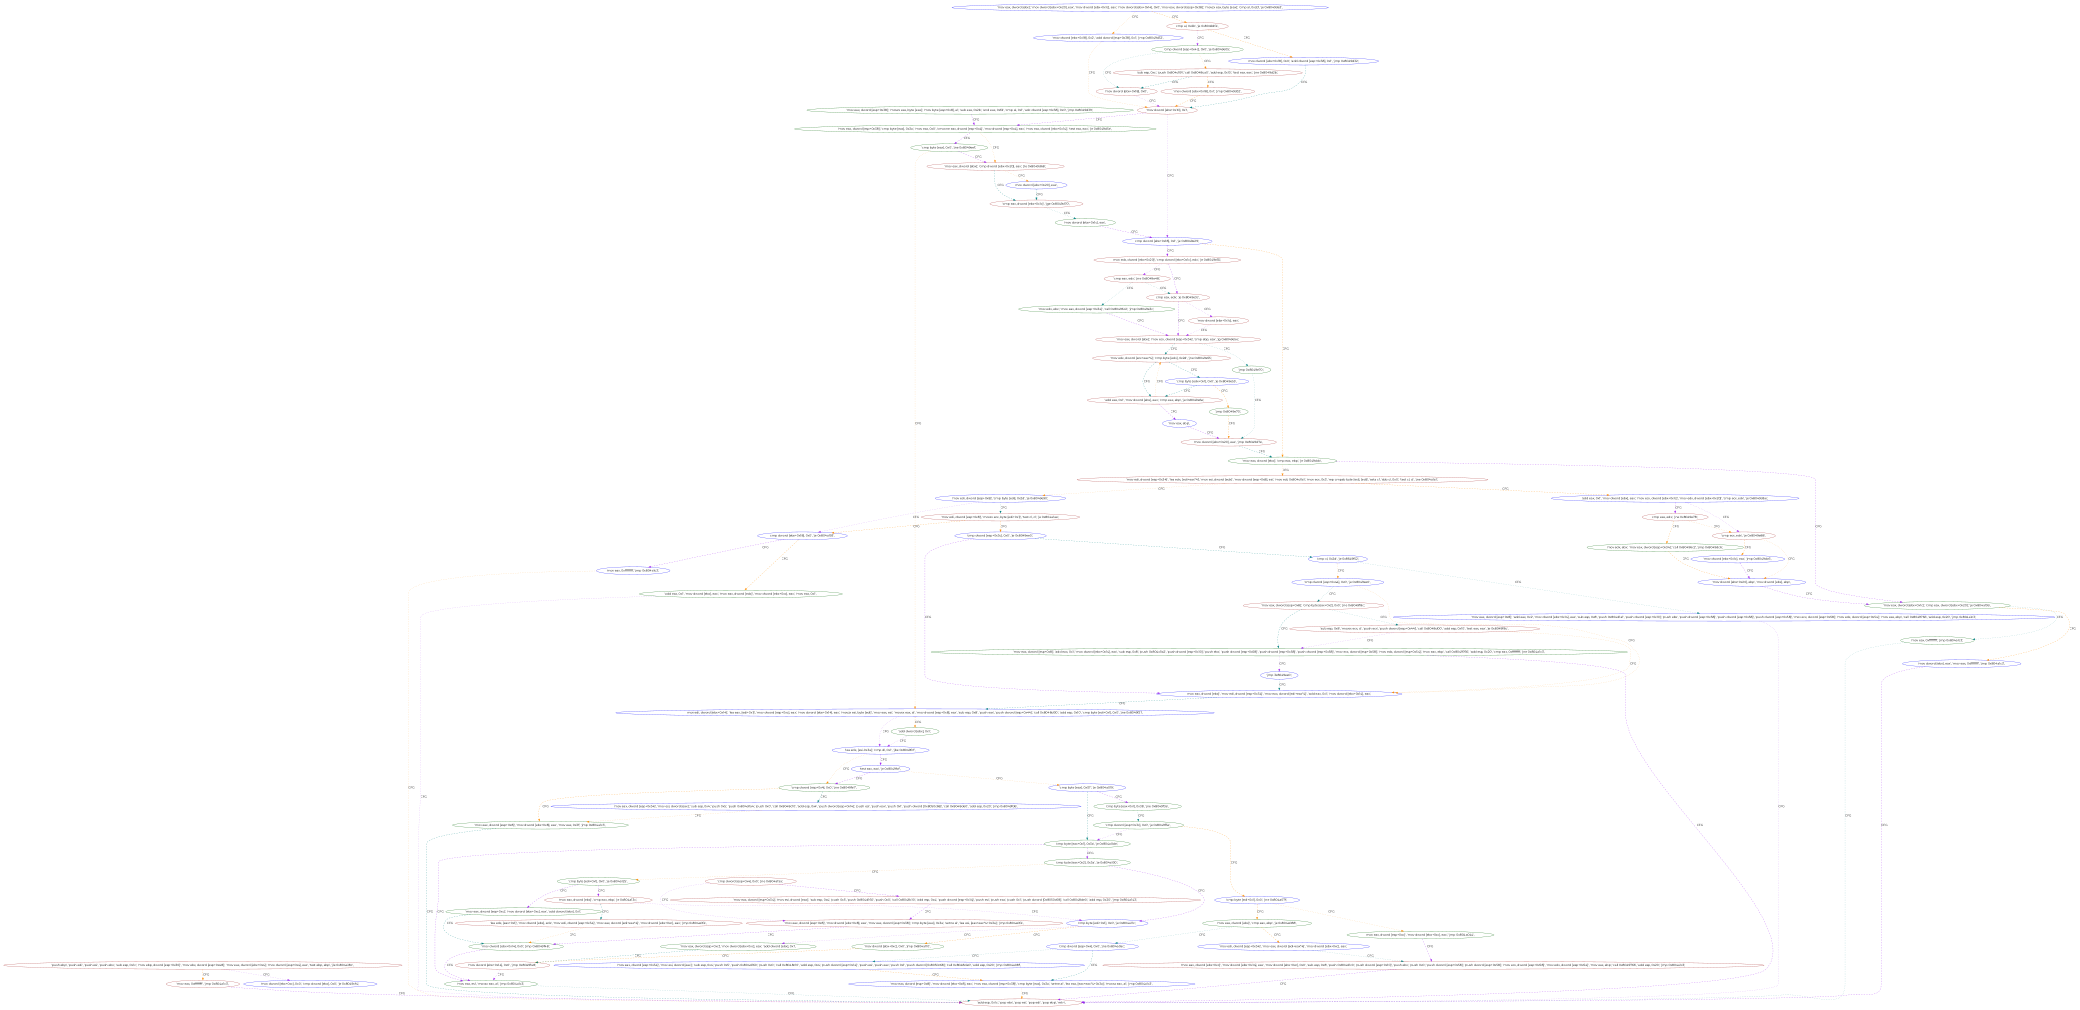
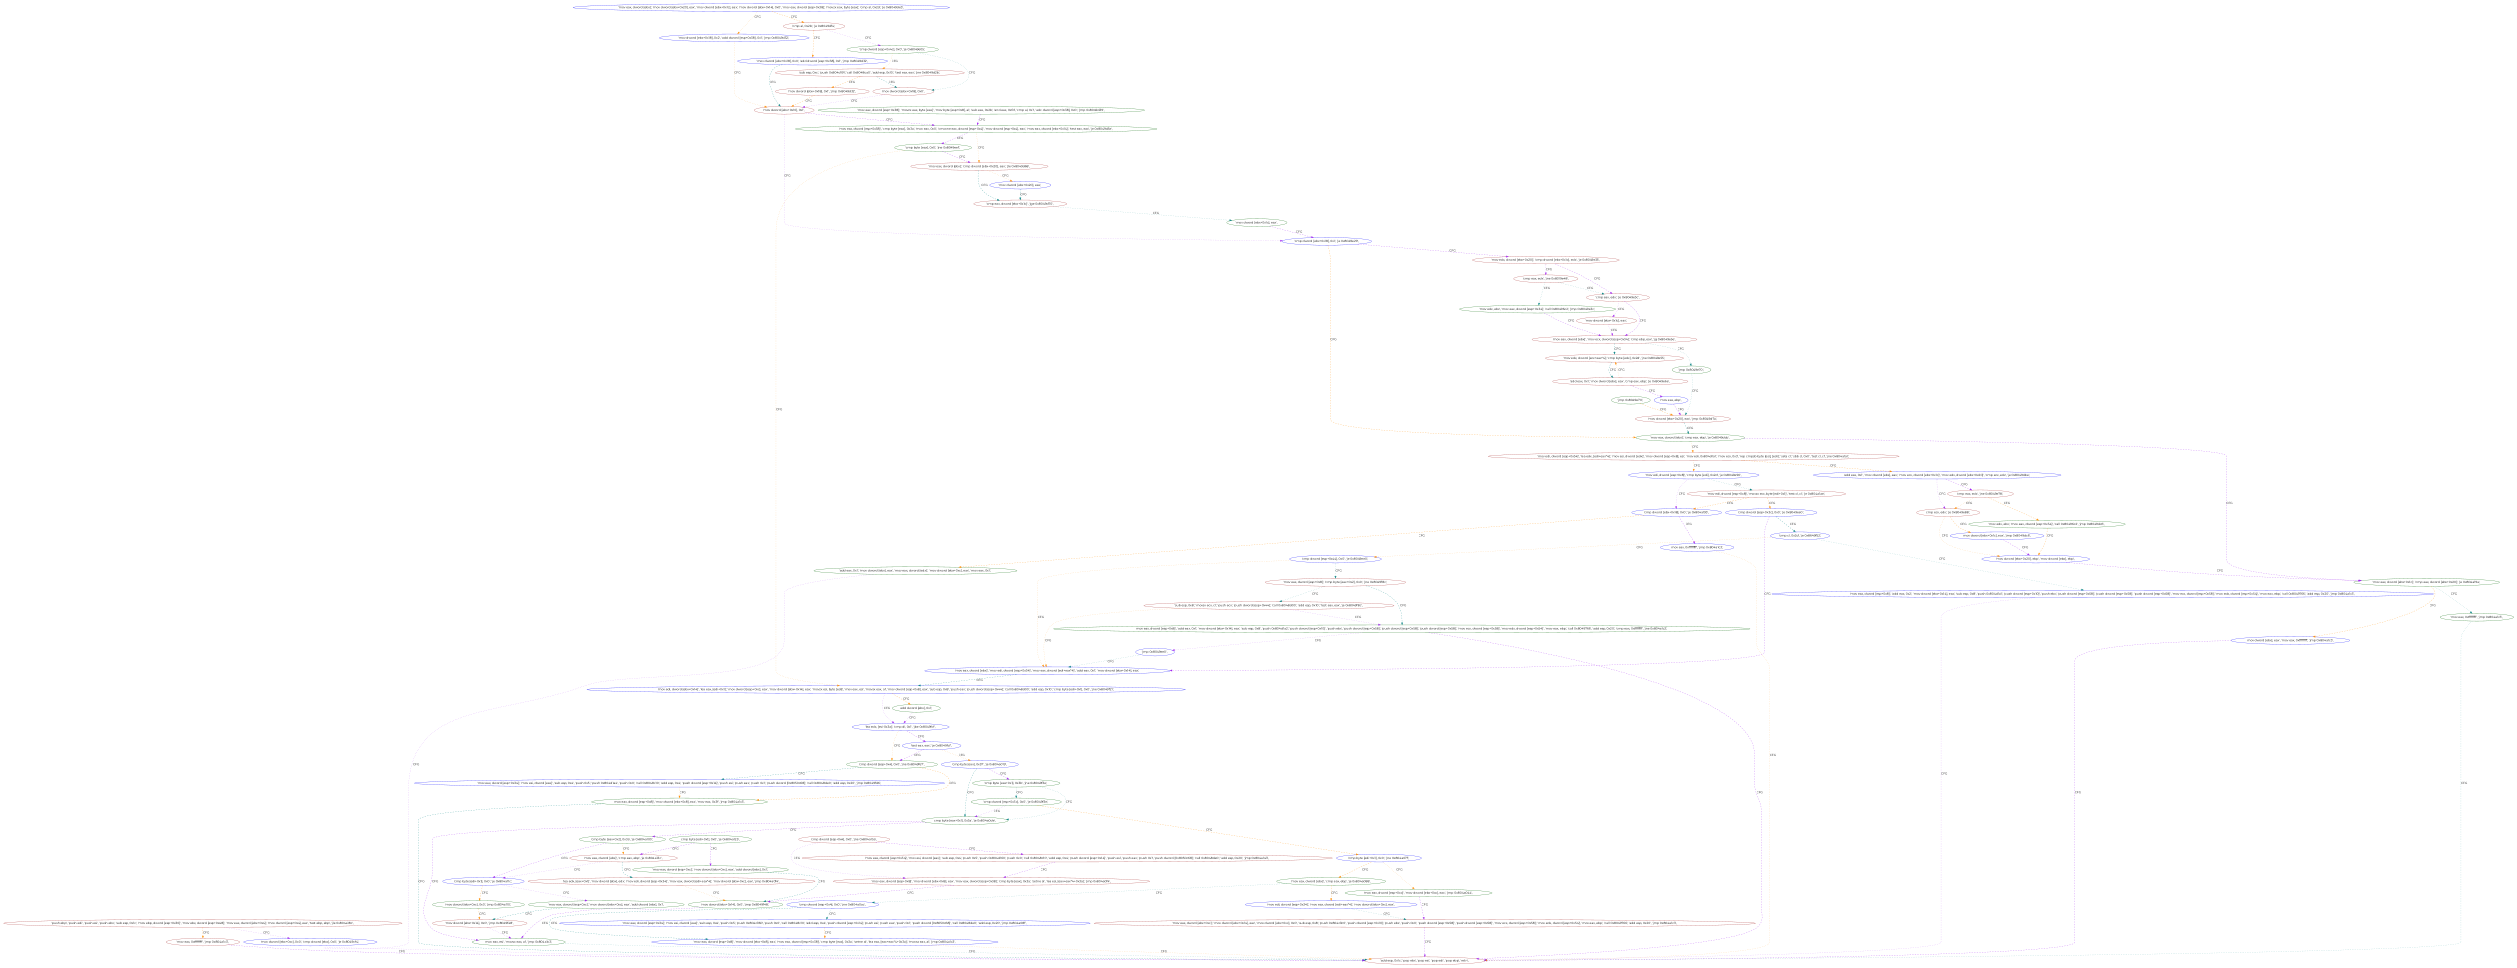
(1137, 279) -> (1546, 279)
(1207, 381) -> none
(1279, 675) -> (1155, 652)
none -> (1055, 811)
(843, 872) -> (623, 848)
